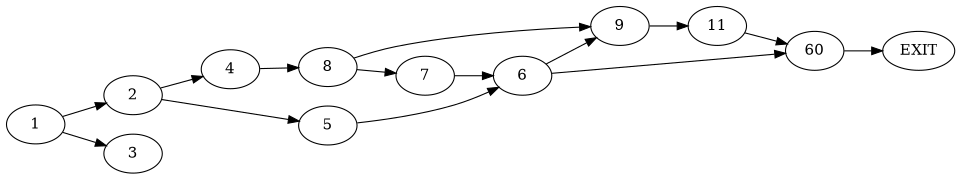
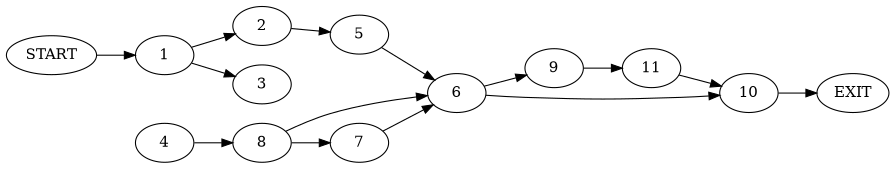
(466, 36) -> (350, 109)
(815, 51) -> (749, 93)
none -> (51, 55)
(177, 84) -> none
